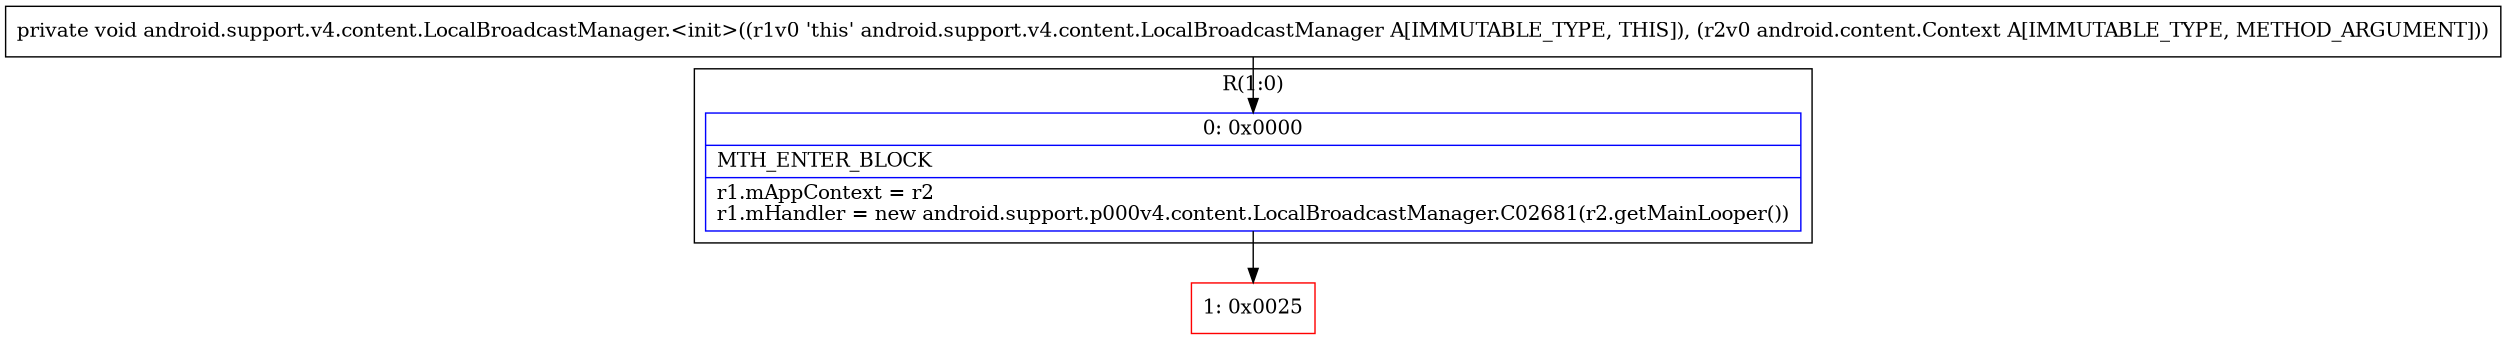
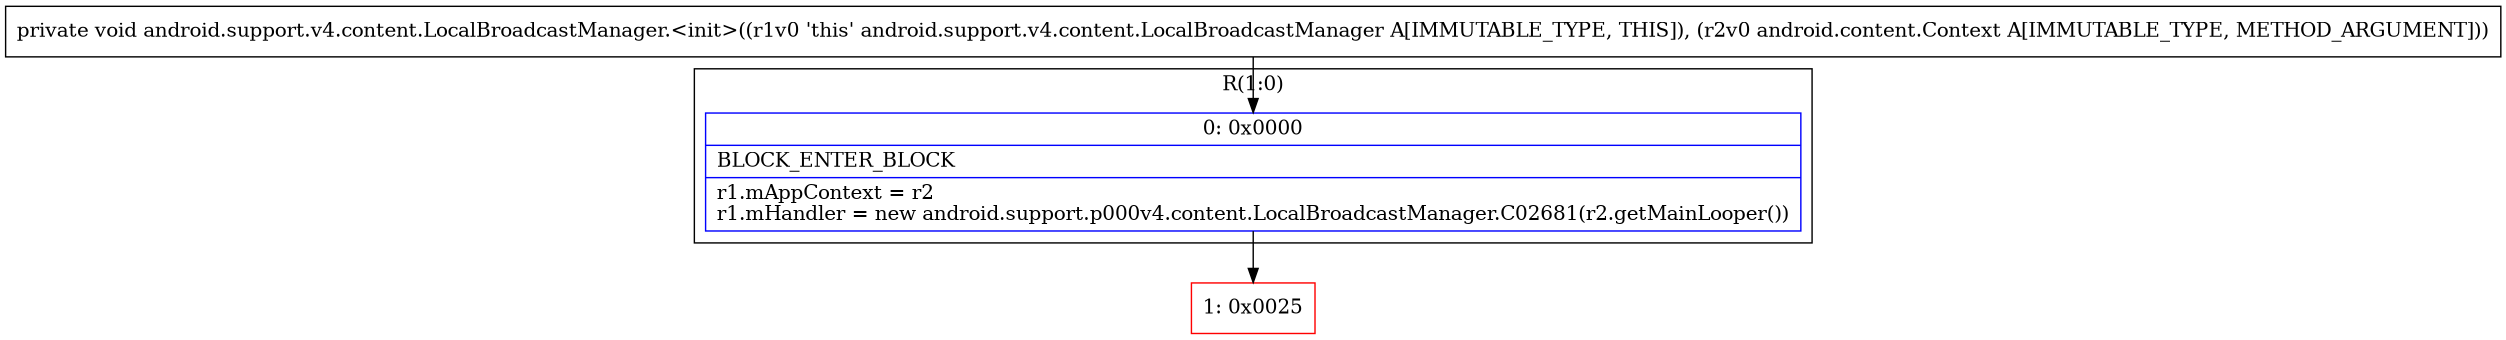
(825, 161) -> (836, 161)
